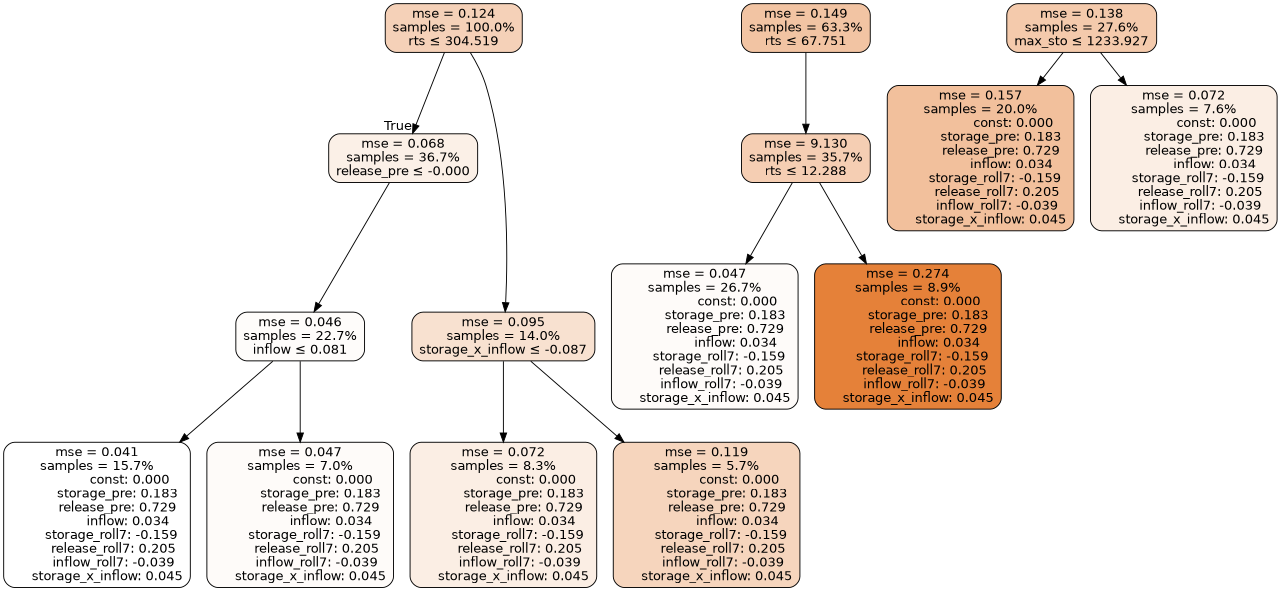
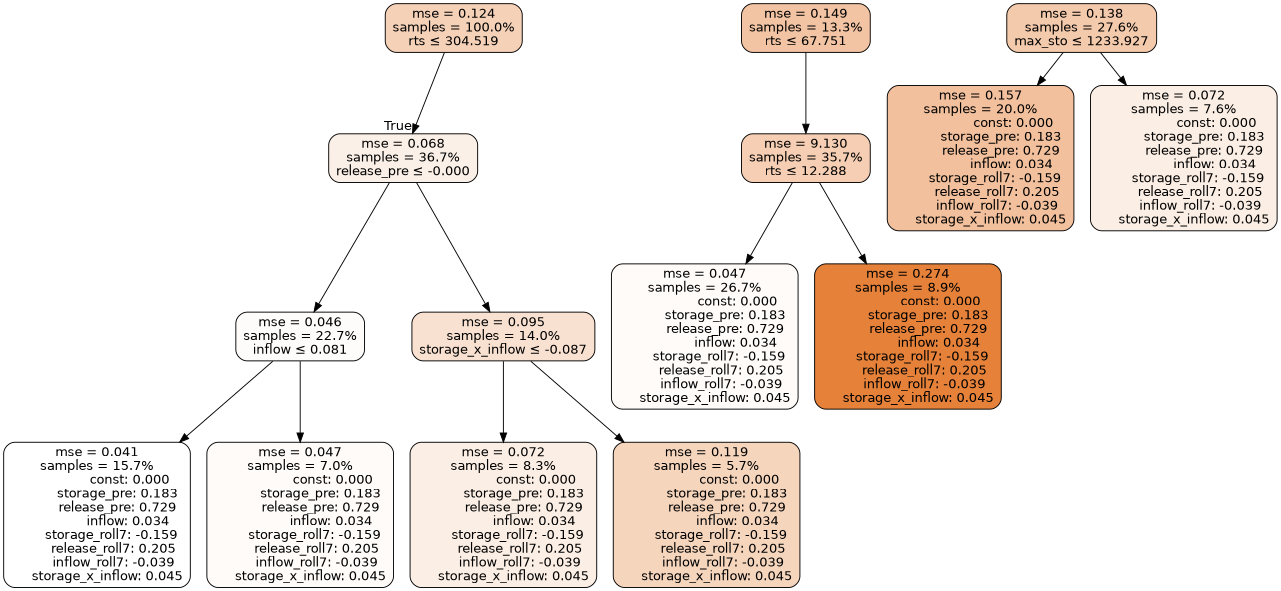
(806, 28) -> (806, 28)
(503, 175) -> (451, 243)
